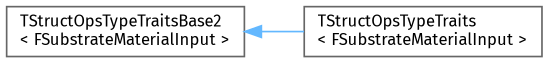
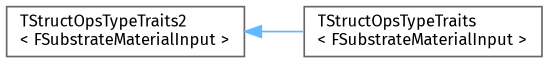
(126, 32) -> (126, 32)
